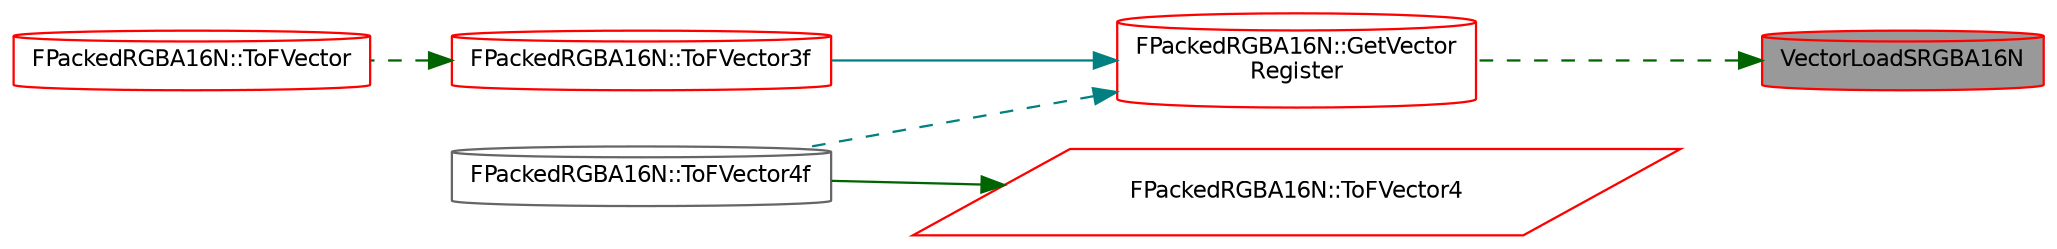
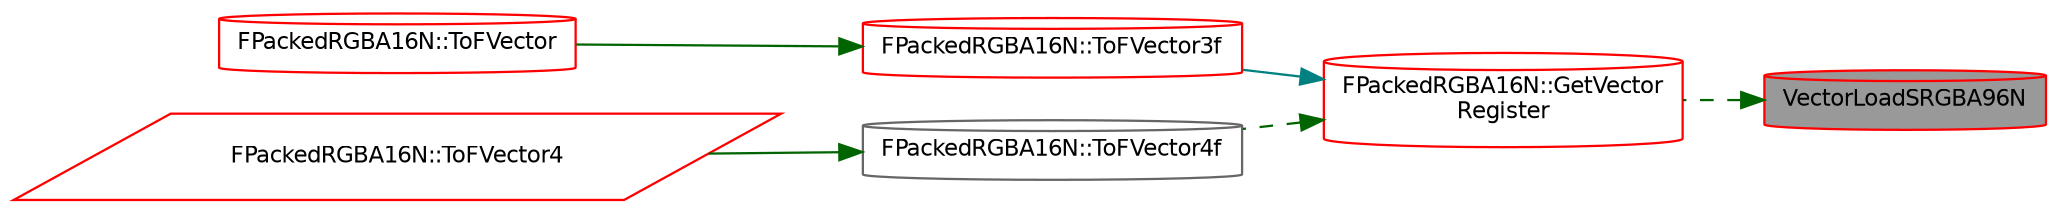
(400, 60) -> (707, 45)
(1903, 60) -> (1905, 100)
(948, 122) -> (1271, 126)
(907, 183) -> (774, 153)
